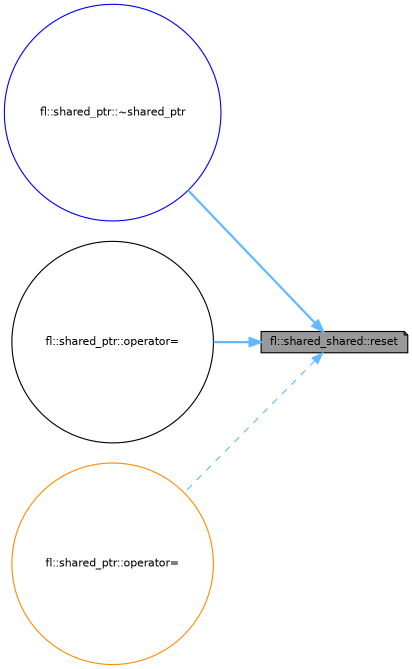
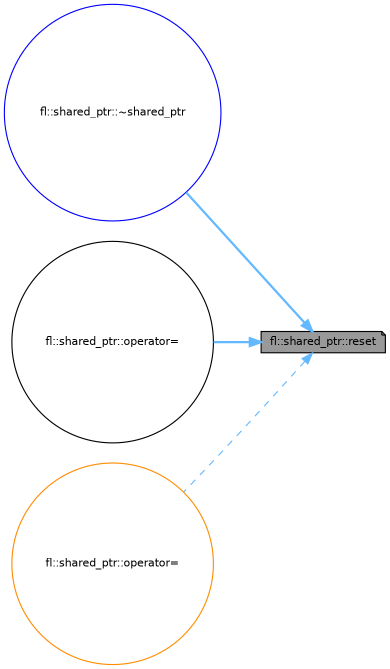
(334, 342) -> (323, 342)
